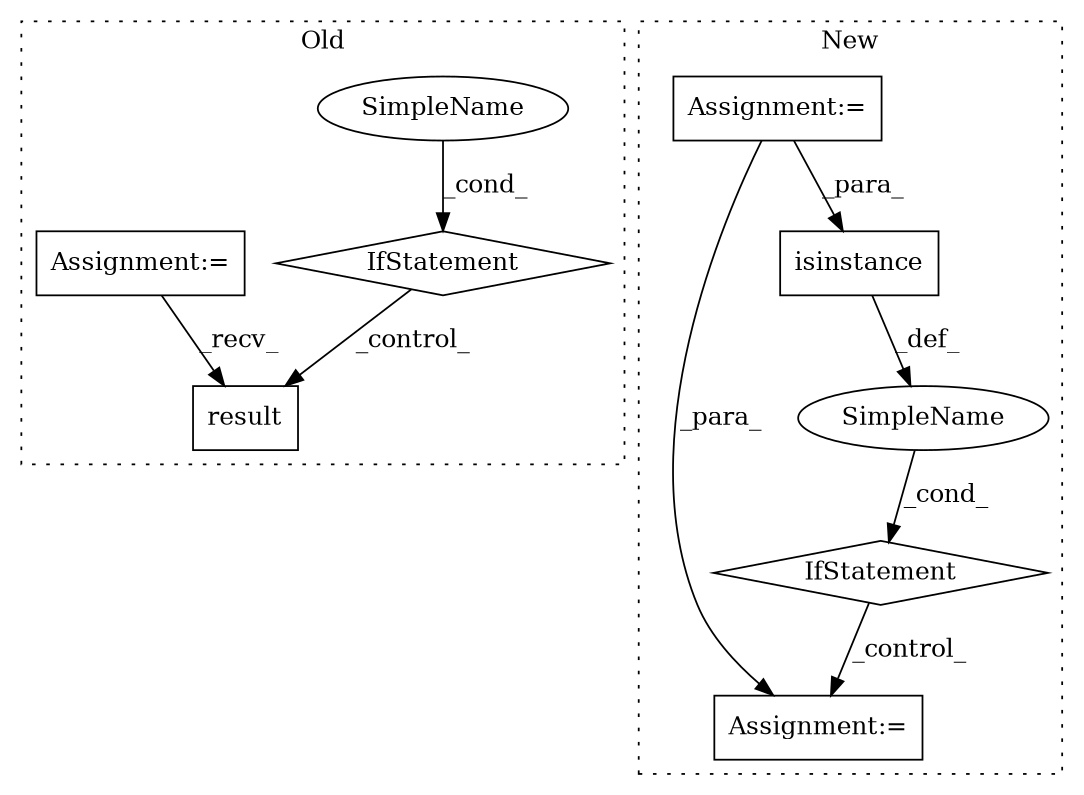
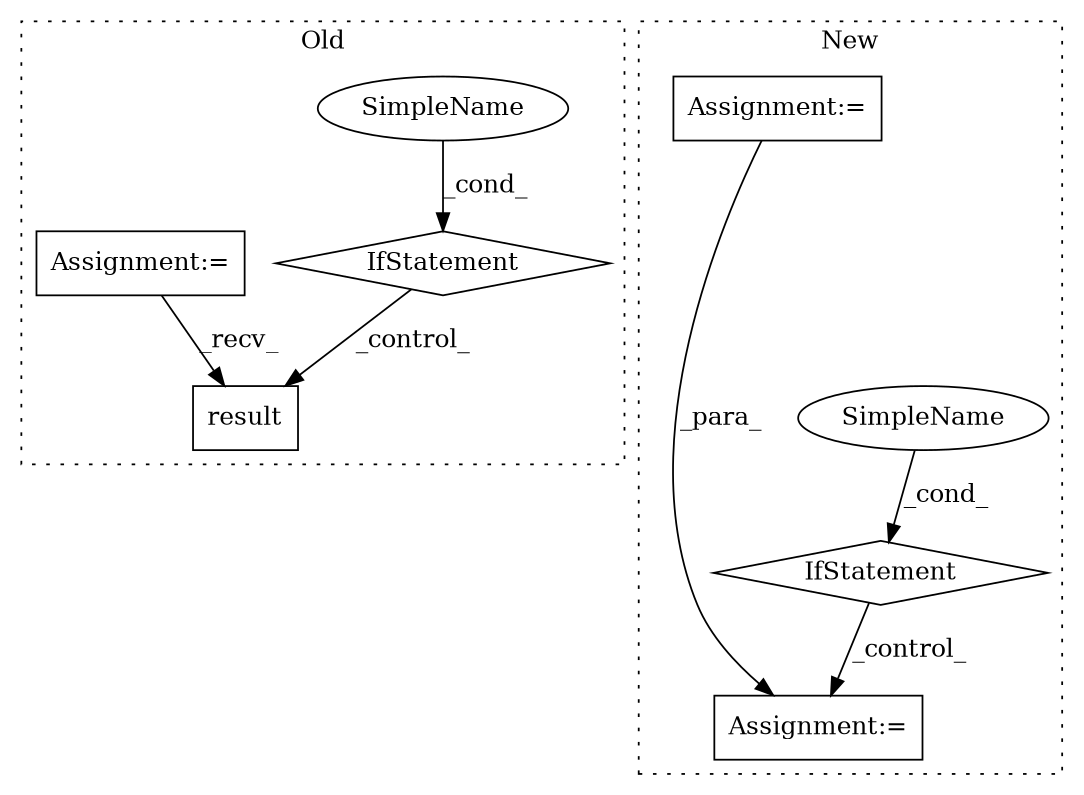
(859, 263) -> none
